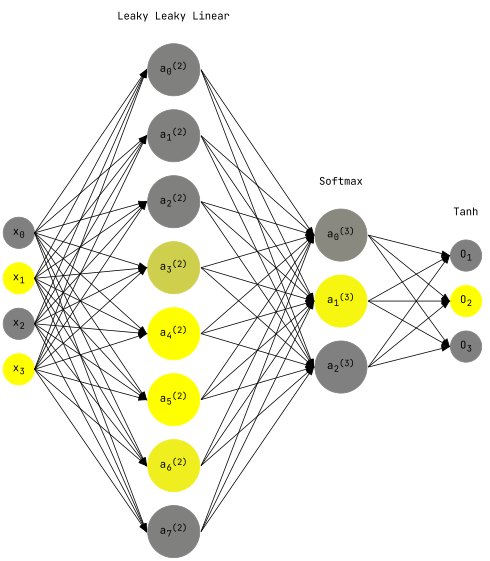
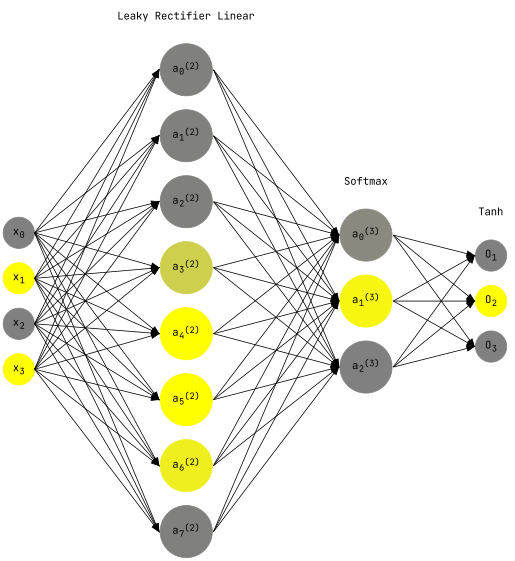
(174, 17) -> (186, 17)
